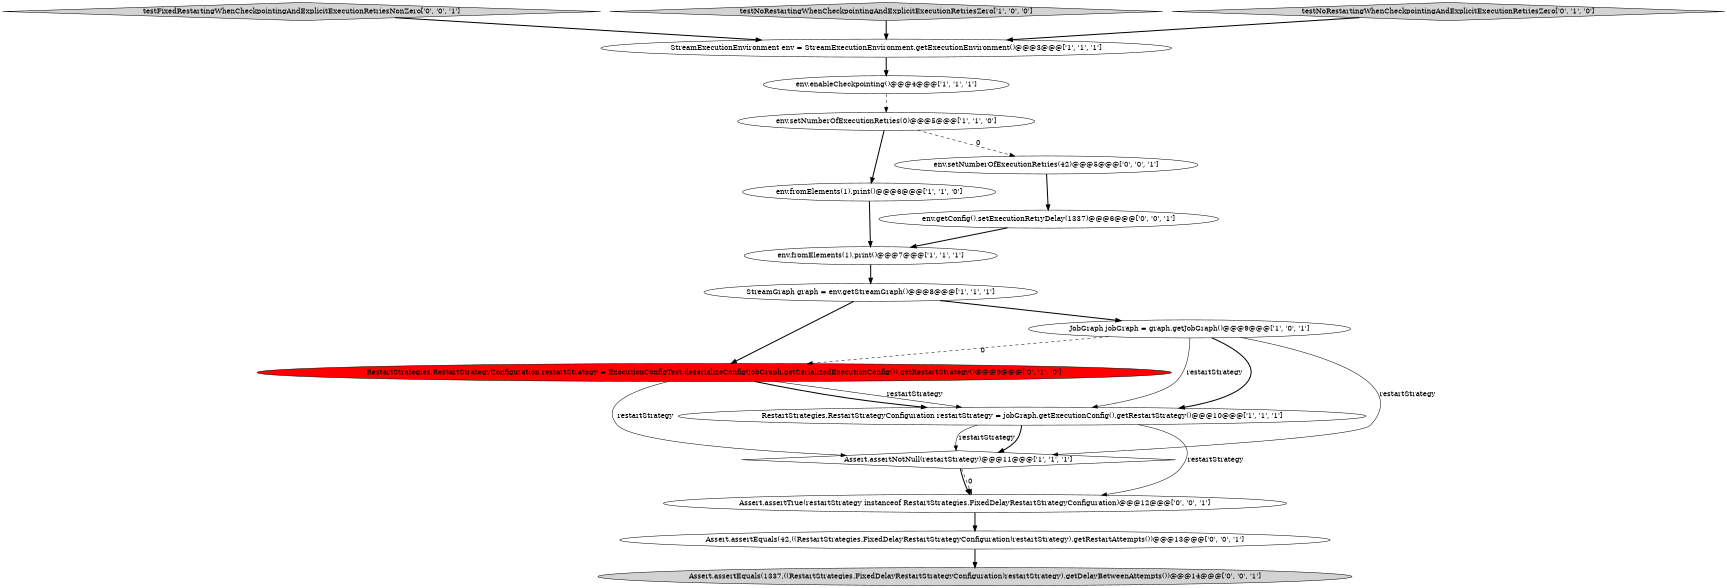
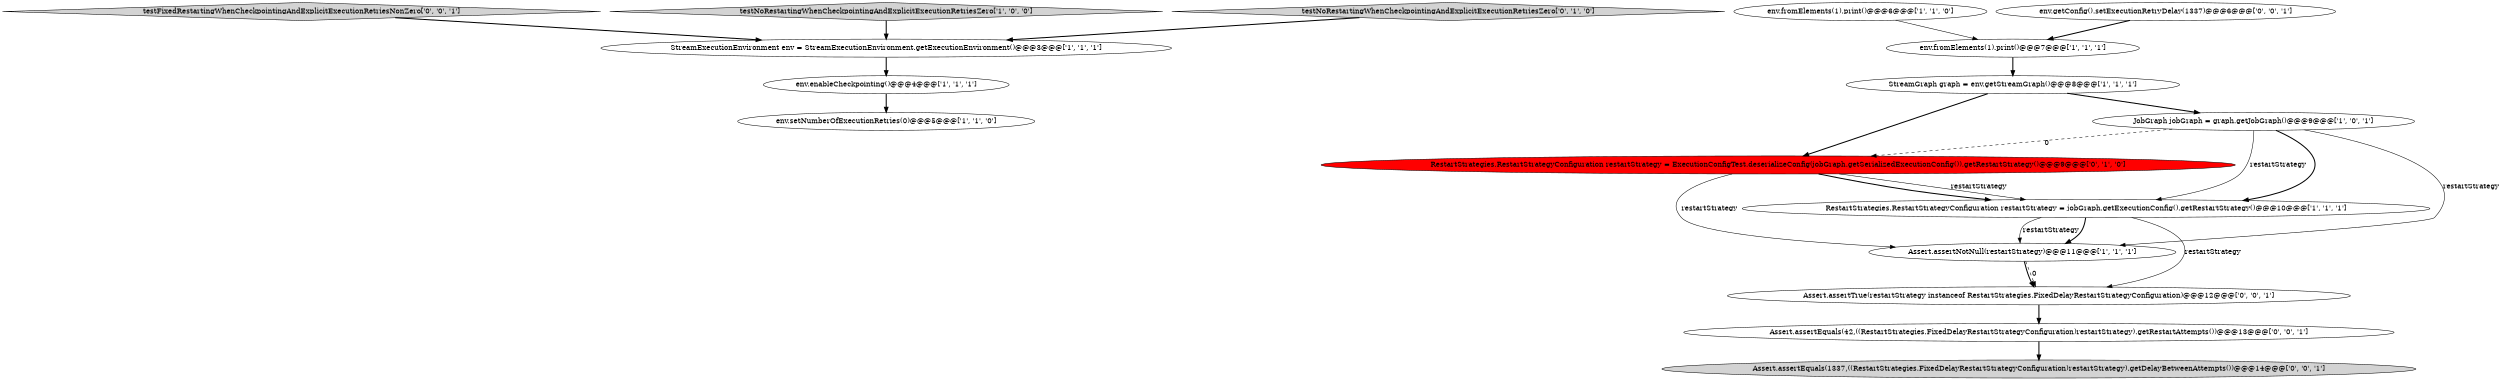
(886, 101) -> (886, 101)
(878, 154) -> none
(1046, 165) -> none
(870, 221) -> (1934, 29)
(958, 460) -> (2022, 252)
